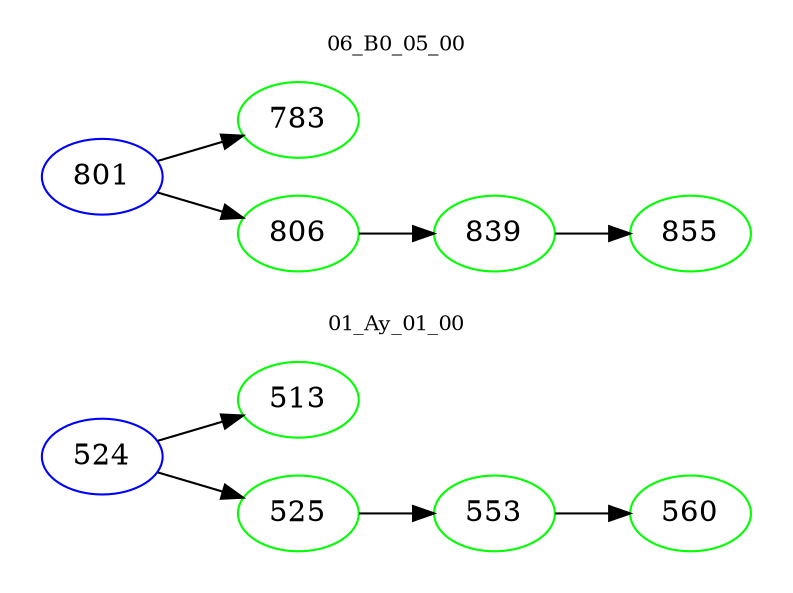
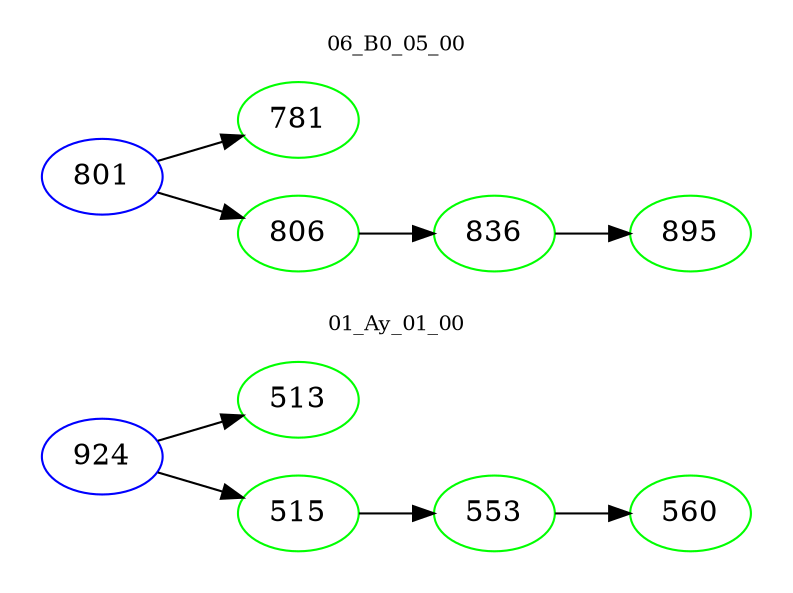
(298, 120) -> (298, 120)
(494, 234) -> (494, 234)
(691, 234) -> (691, 234)
(102, 457) -> (102, 457)
(298, 513) -> (298, 513)
